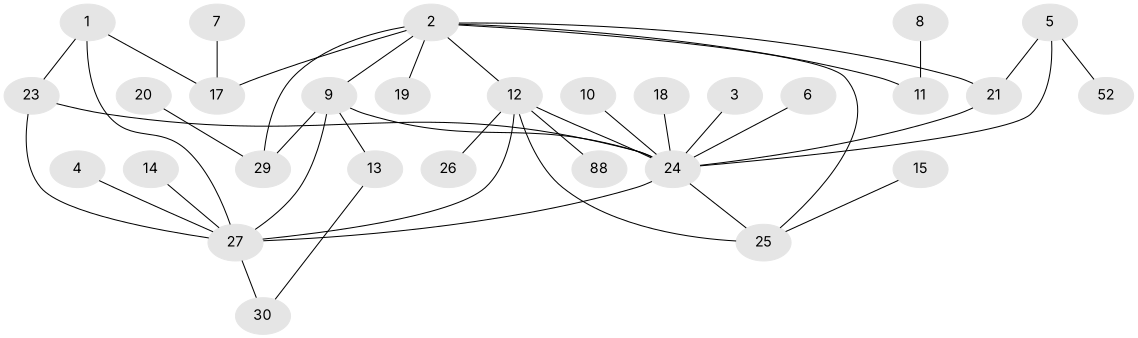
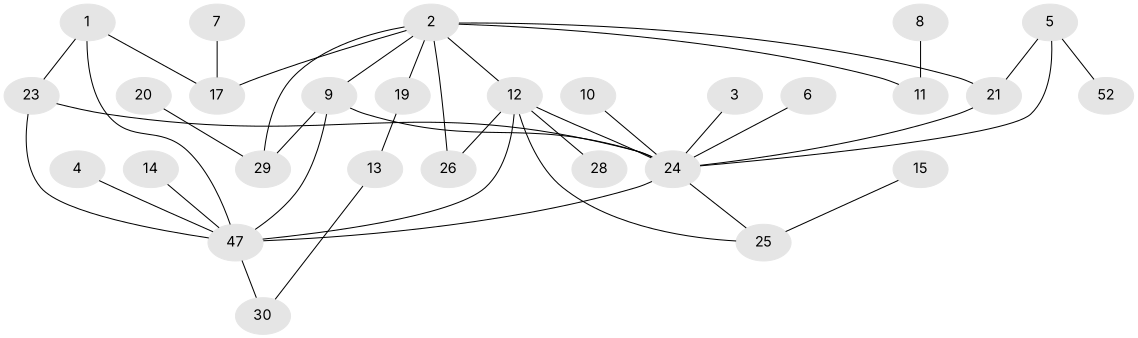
(840, 75) -> (442, 96)
(662, 96) -> none
(352, 133) -> (389, 132)
(599, 169) -> (599, 169)
(235, 243) -> (235, 243)
